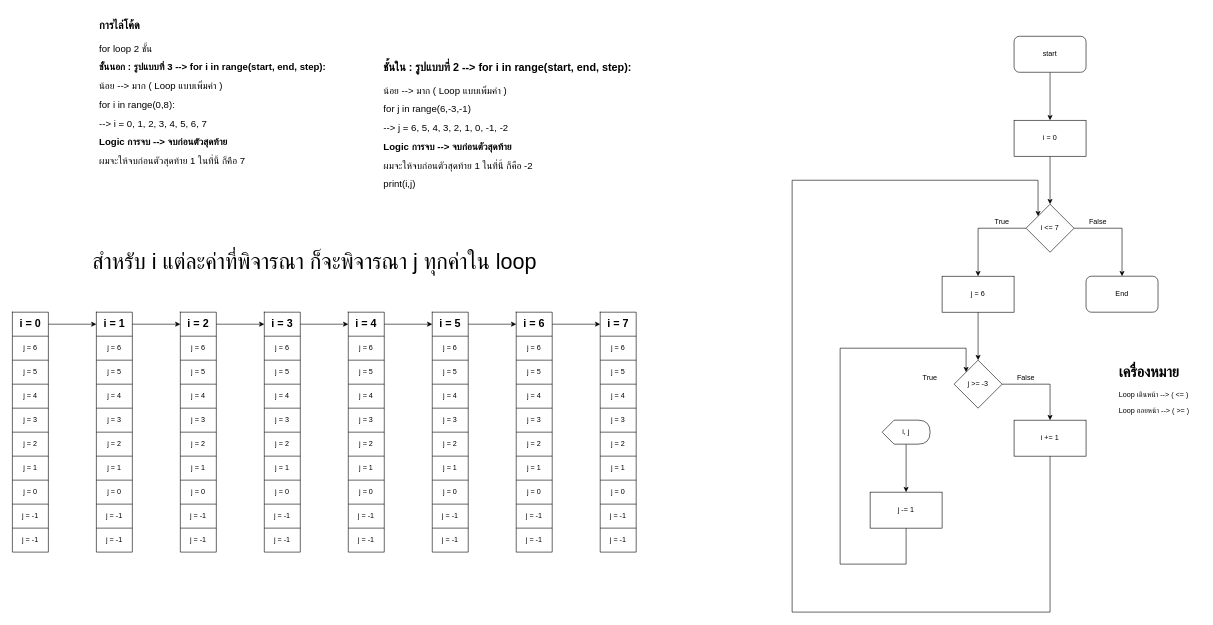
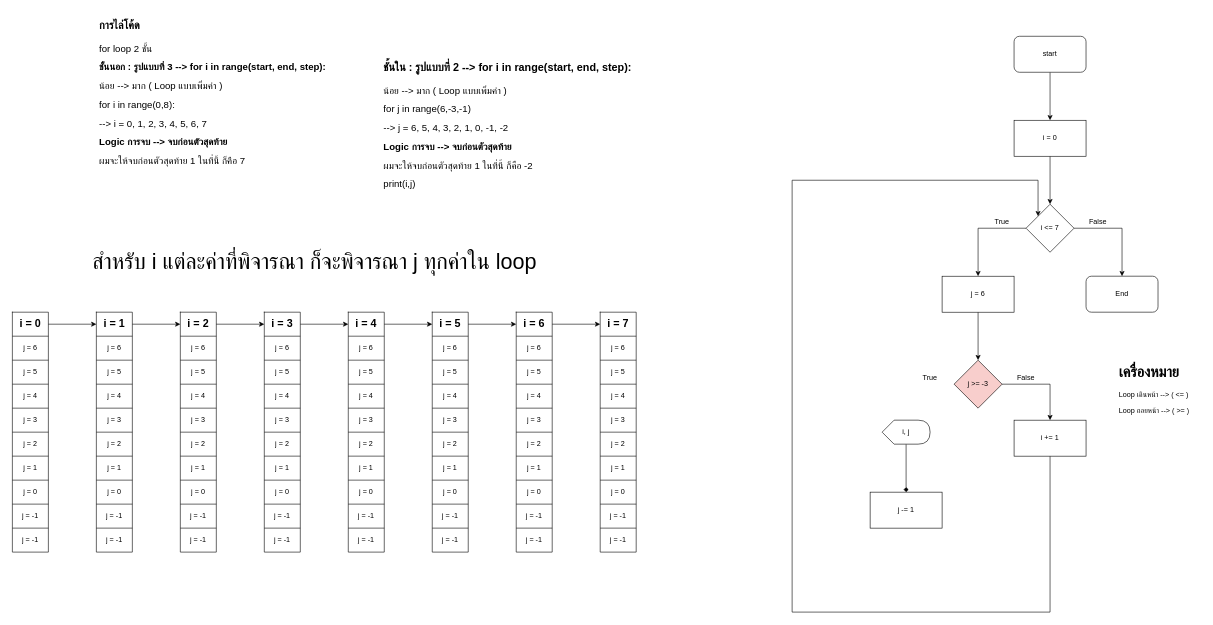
(978, 384) -> (978, 384)
(906, 486) -> (906, 486)
(840, 564) -> none
